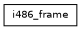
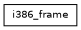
(40, 15) -> (40, 15)
